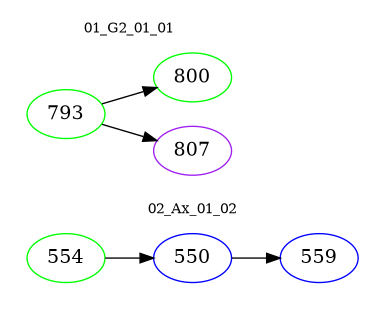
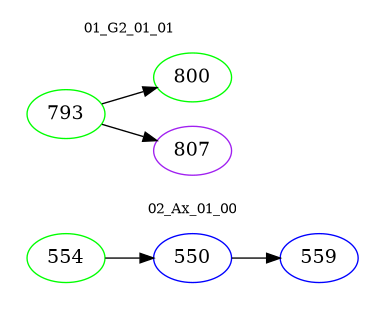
(193, 210) -> (193, 210)
